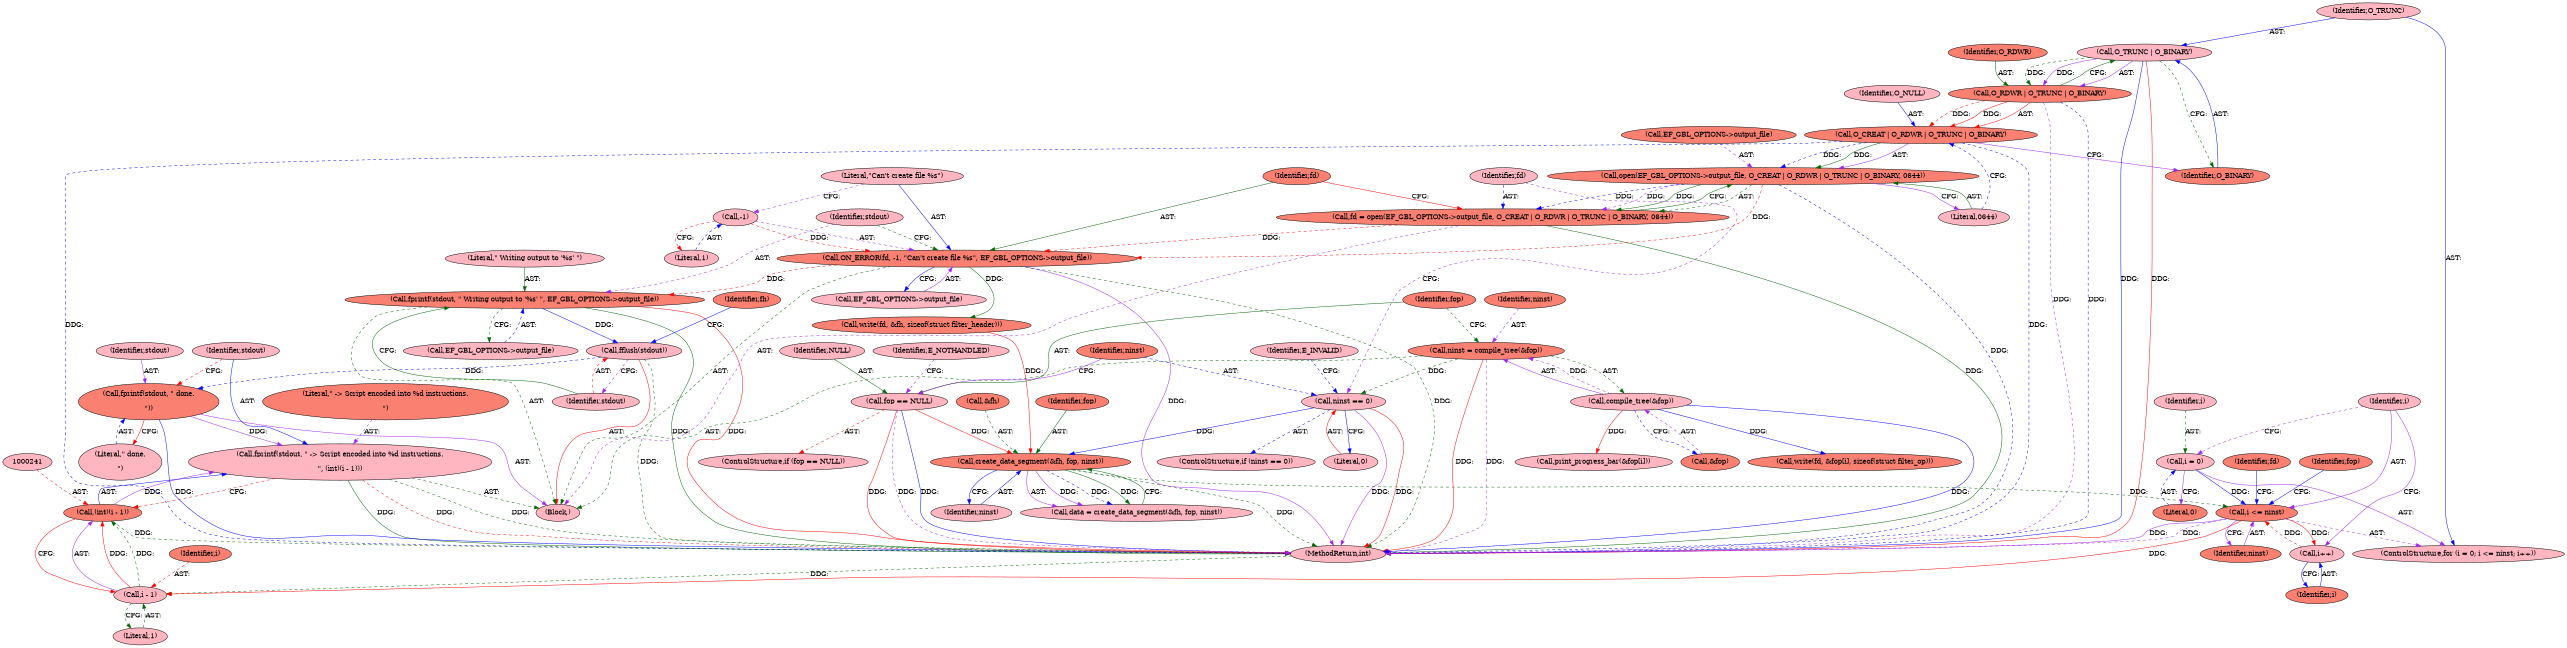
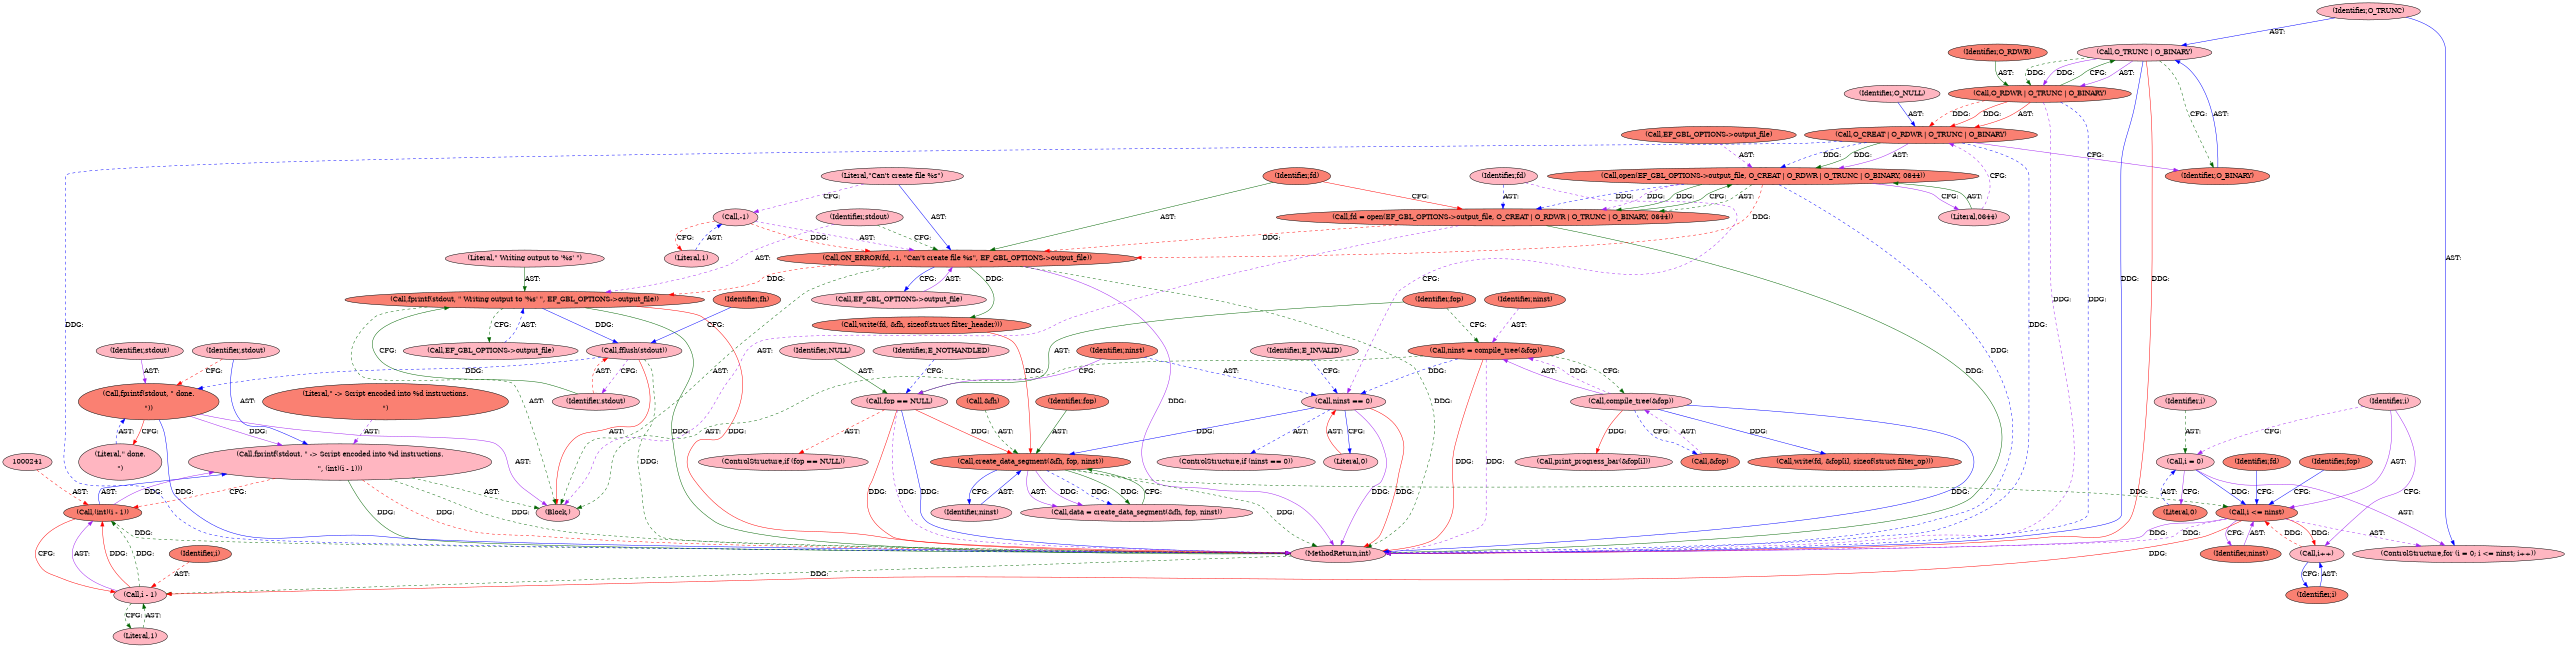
(1985, 170) -> (1985, 170)
(1612, 372) -> (1612, 372)
(922, 374) -> (922, 374)
(1411, 374) -> (1411, 374)
